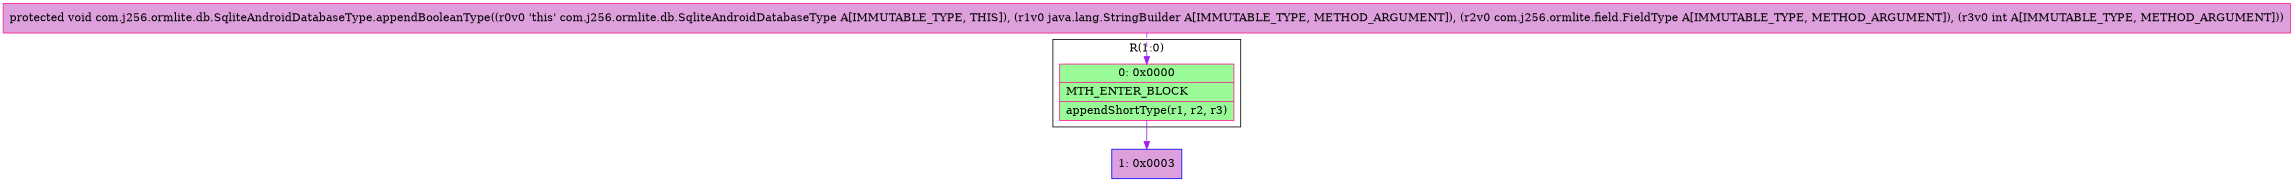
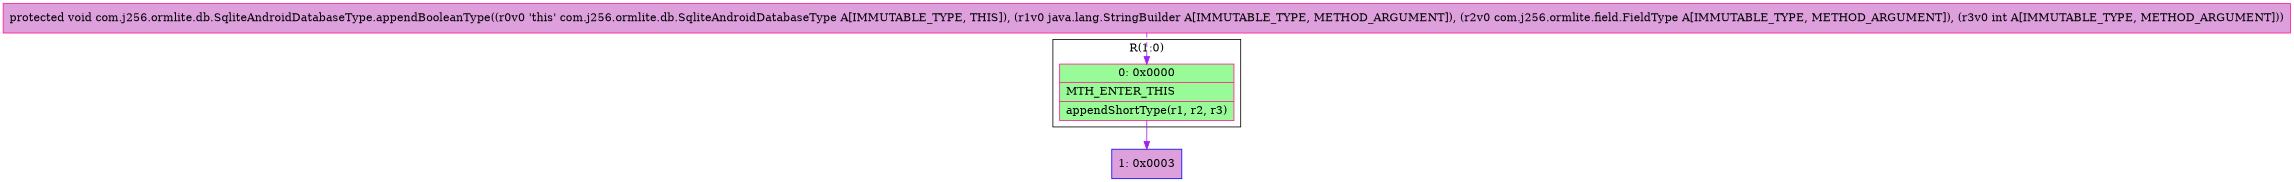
(1127, 92) -> (1121, 92)
